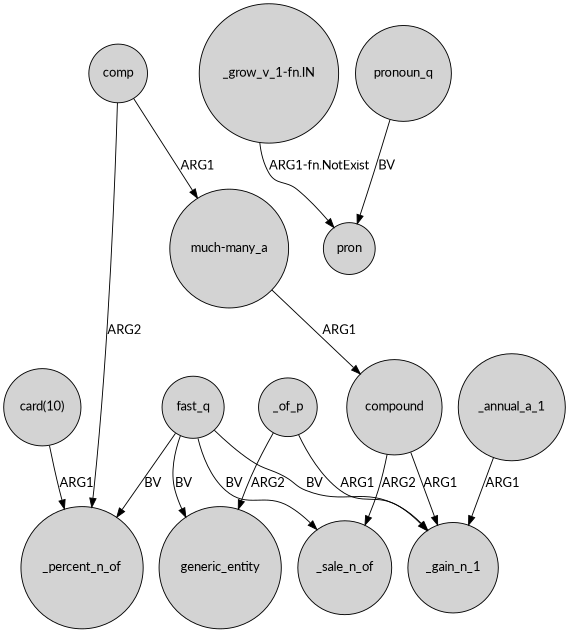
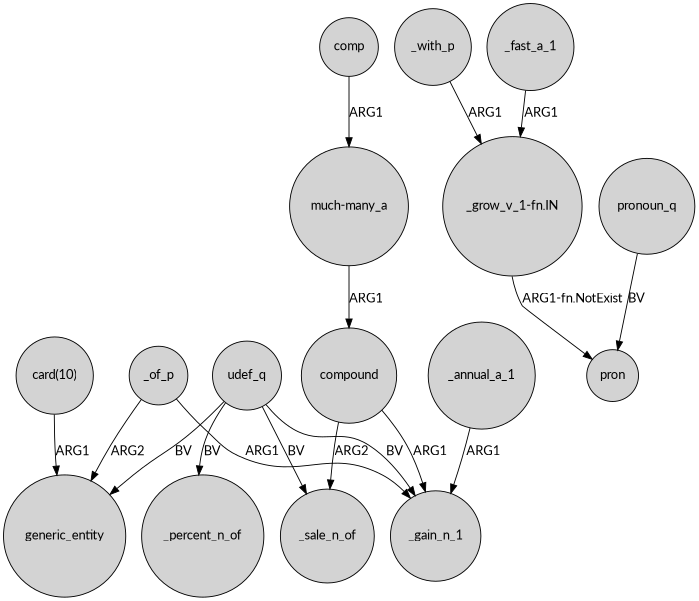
none -> (433, 47)
none -> (530, 47)
(109, 301) -> none
(193, 407) -> (247, 376)
(55, 473) -> (55, 440)
